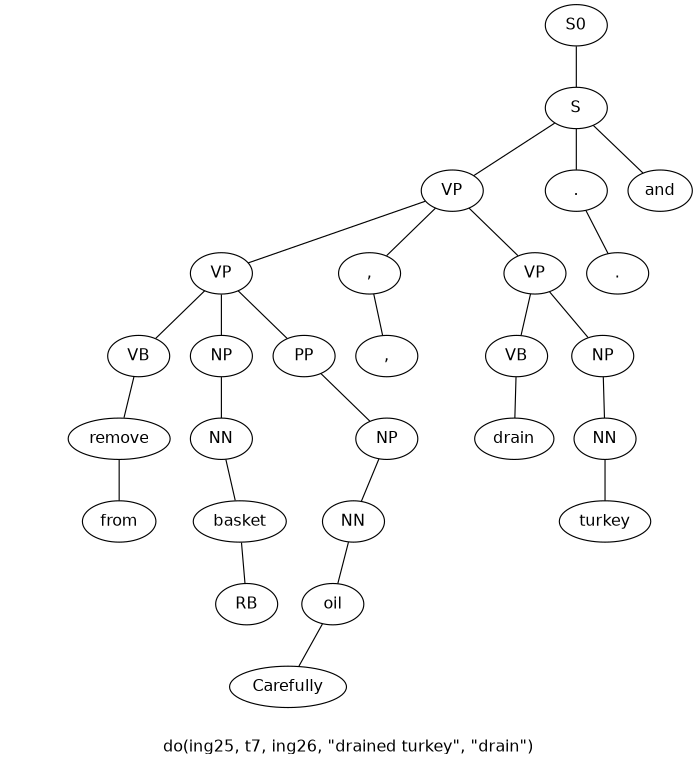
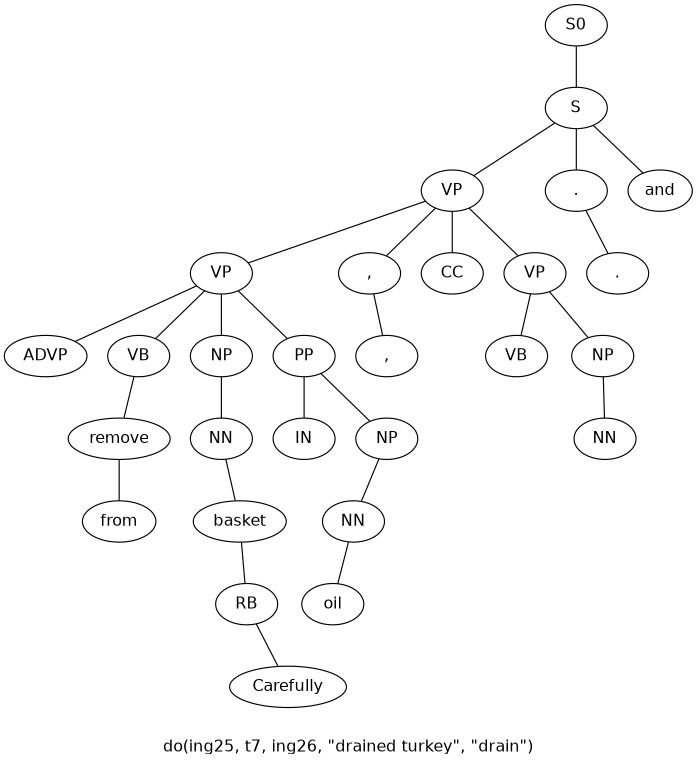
none -> (452, 273)
none -> (46, 356)
none -> (304, 439)
(514, 439) -> none
(605, 521) -> none
(311, 645) -> (267, 645)
